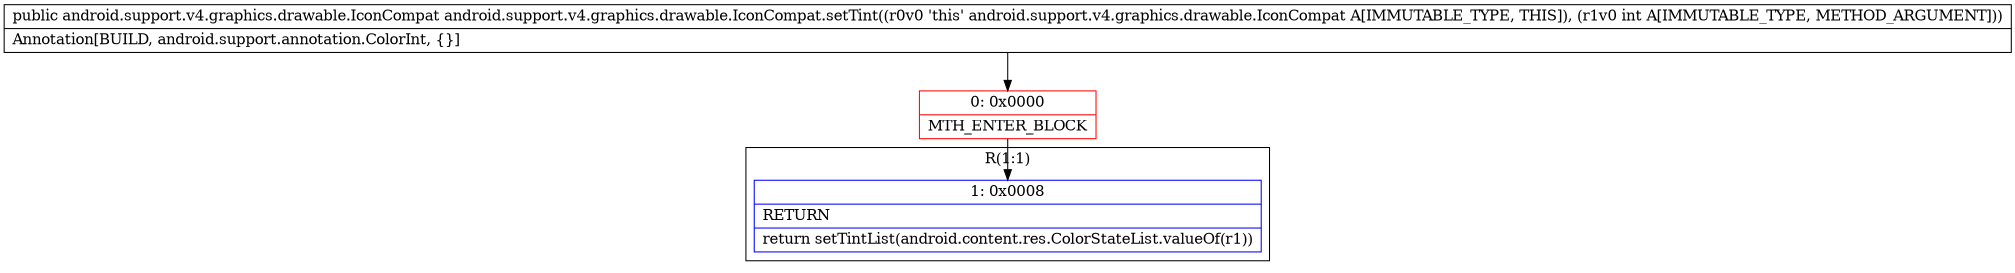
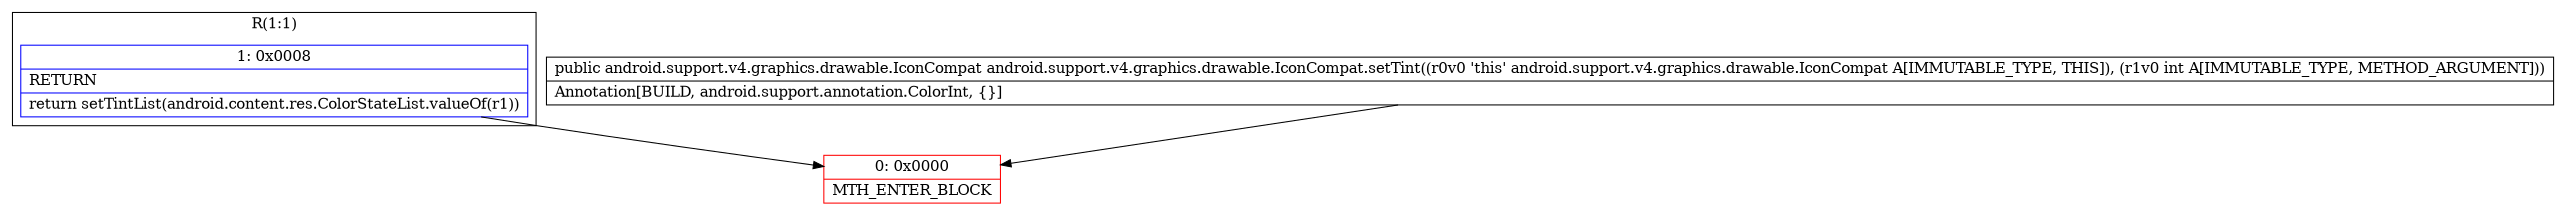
(1008, 154) -> (647, 142)
